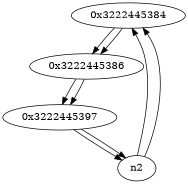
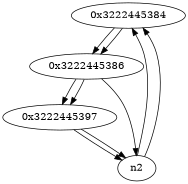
none -> (126, 110)
